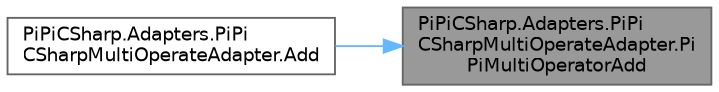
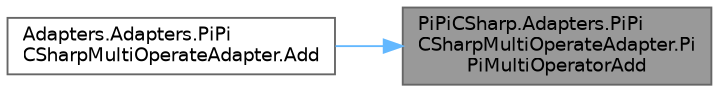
(171, 46) -> (171, 46)
